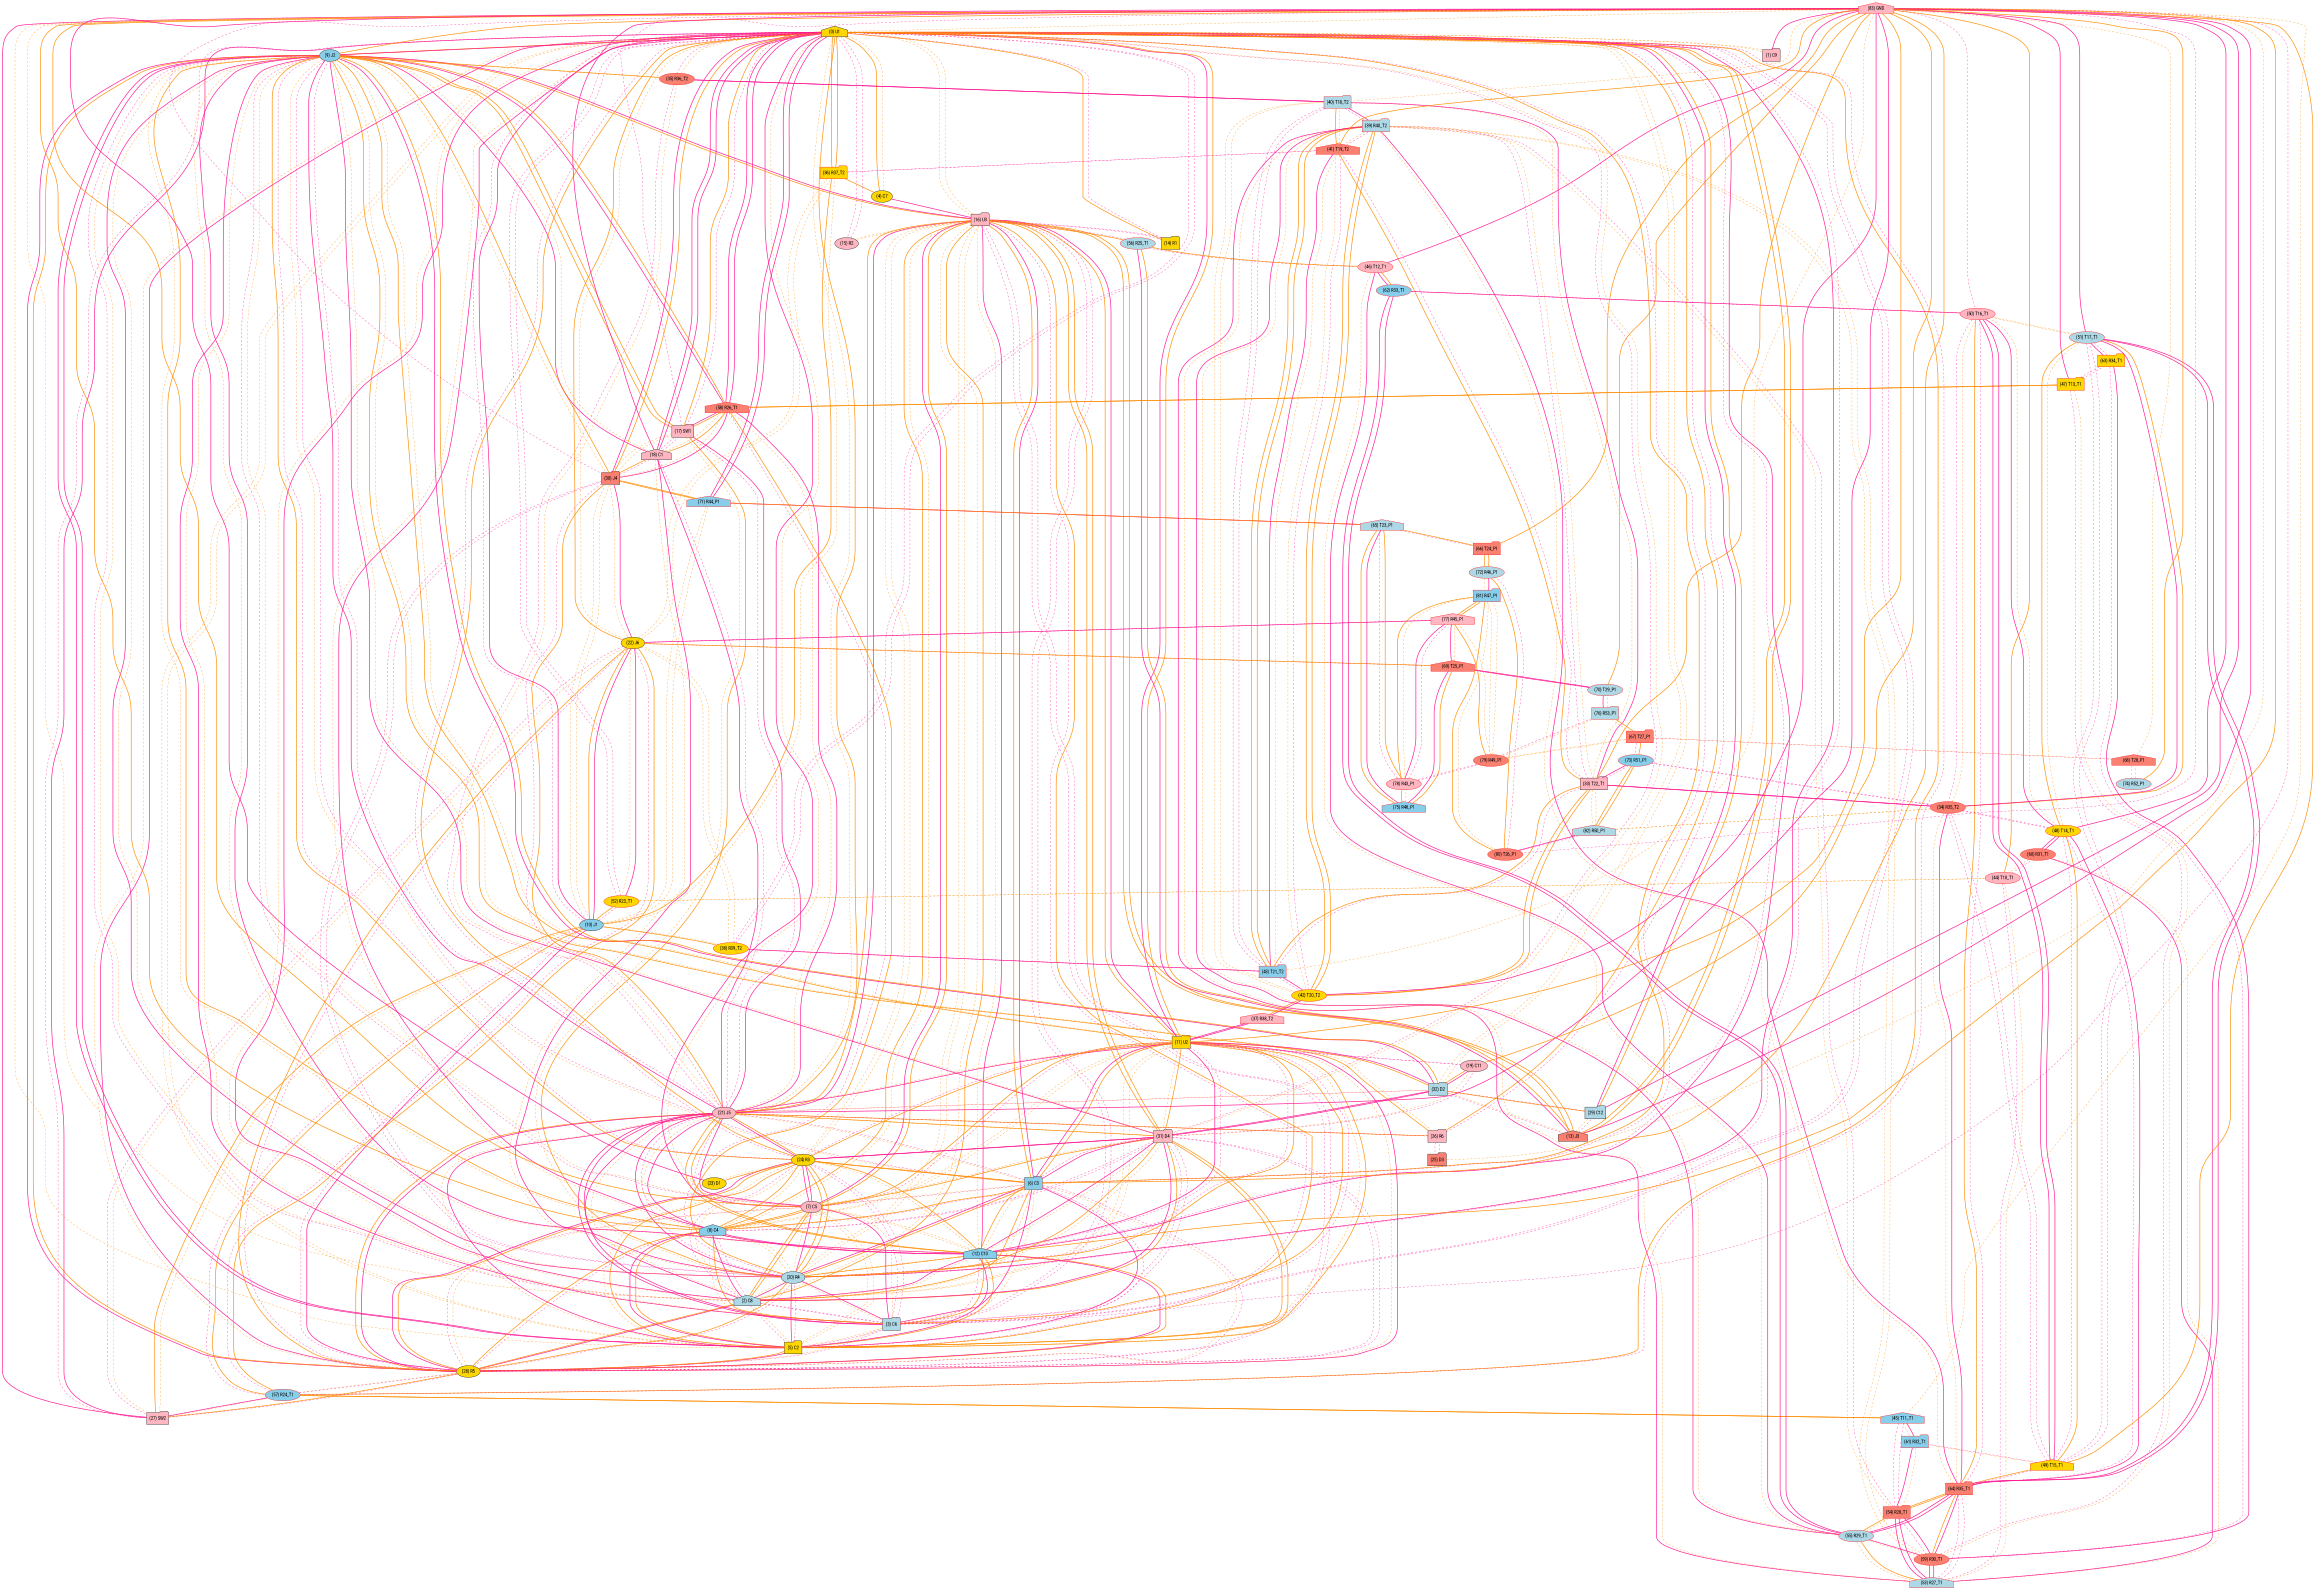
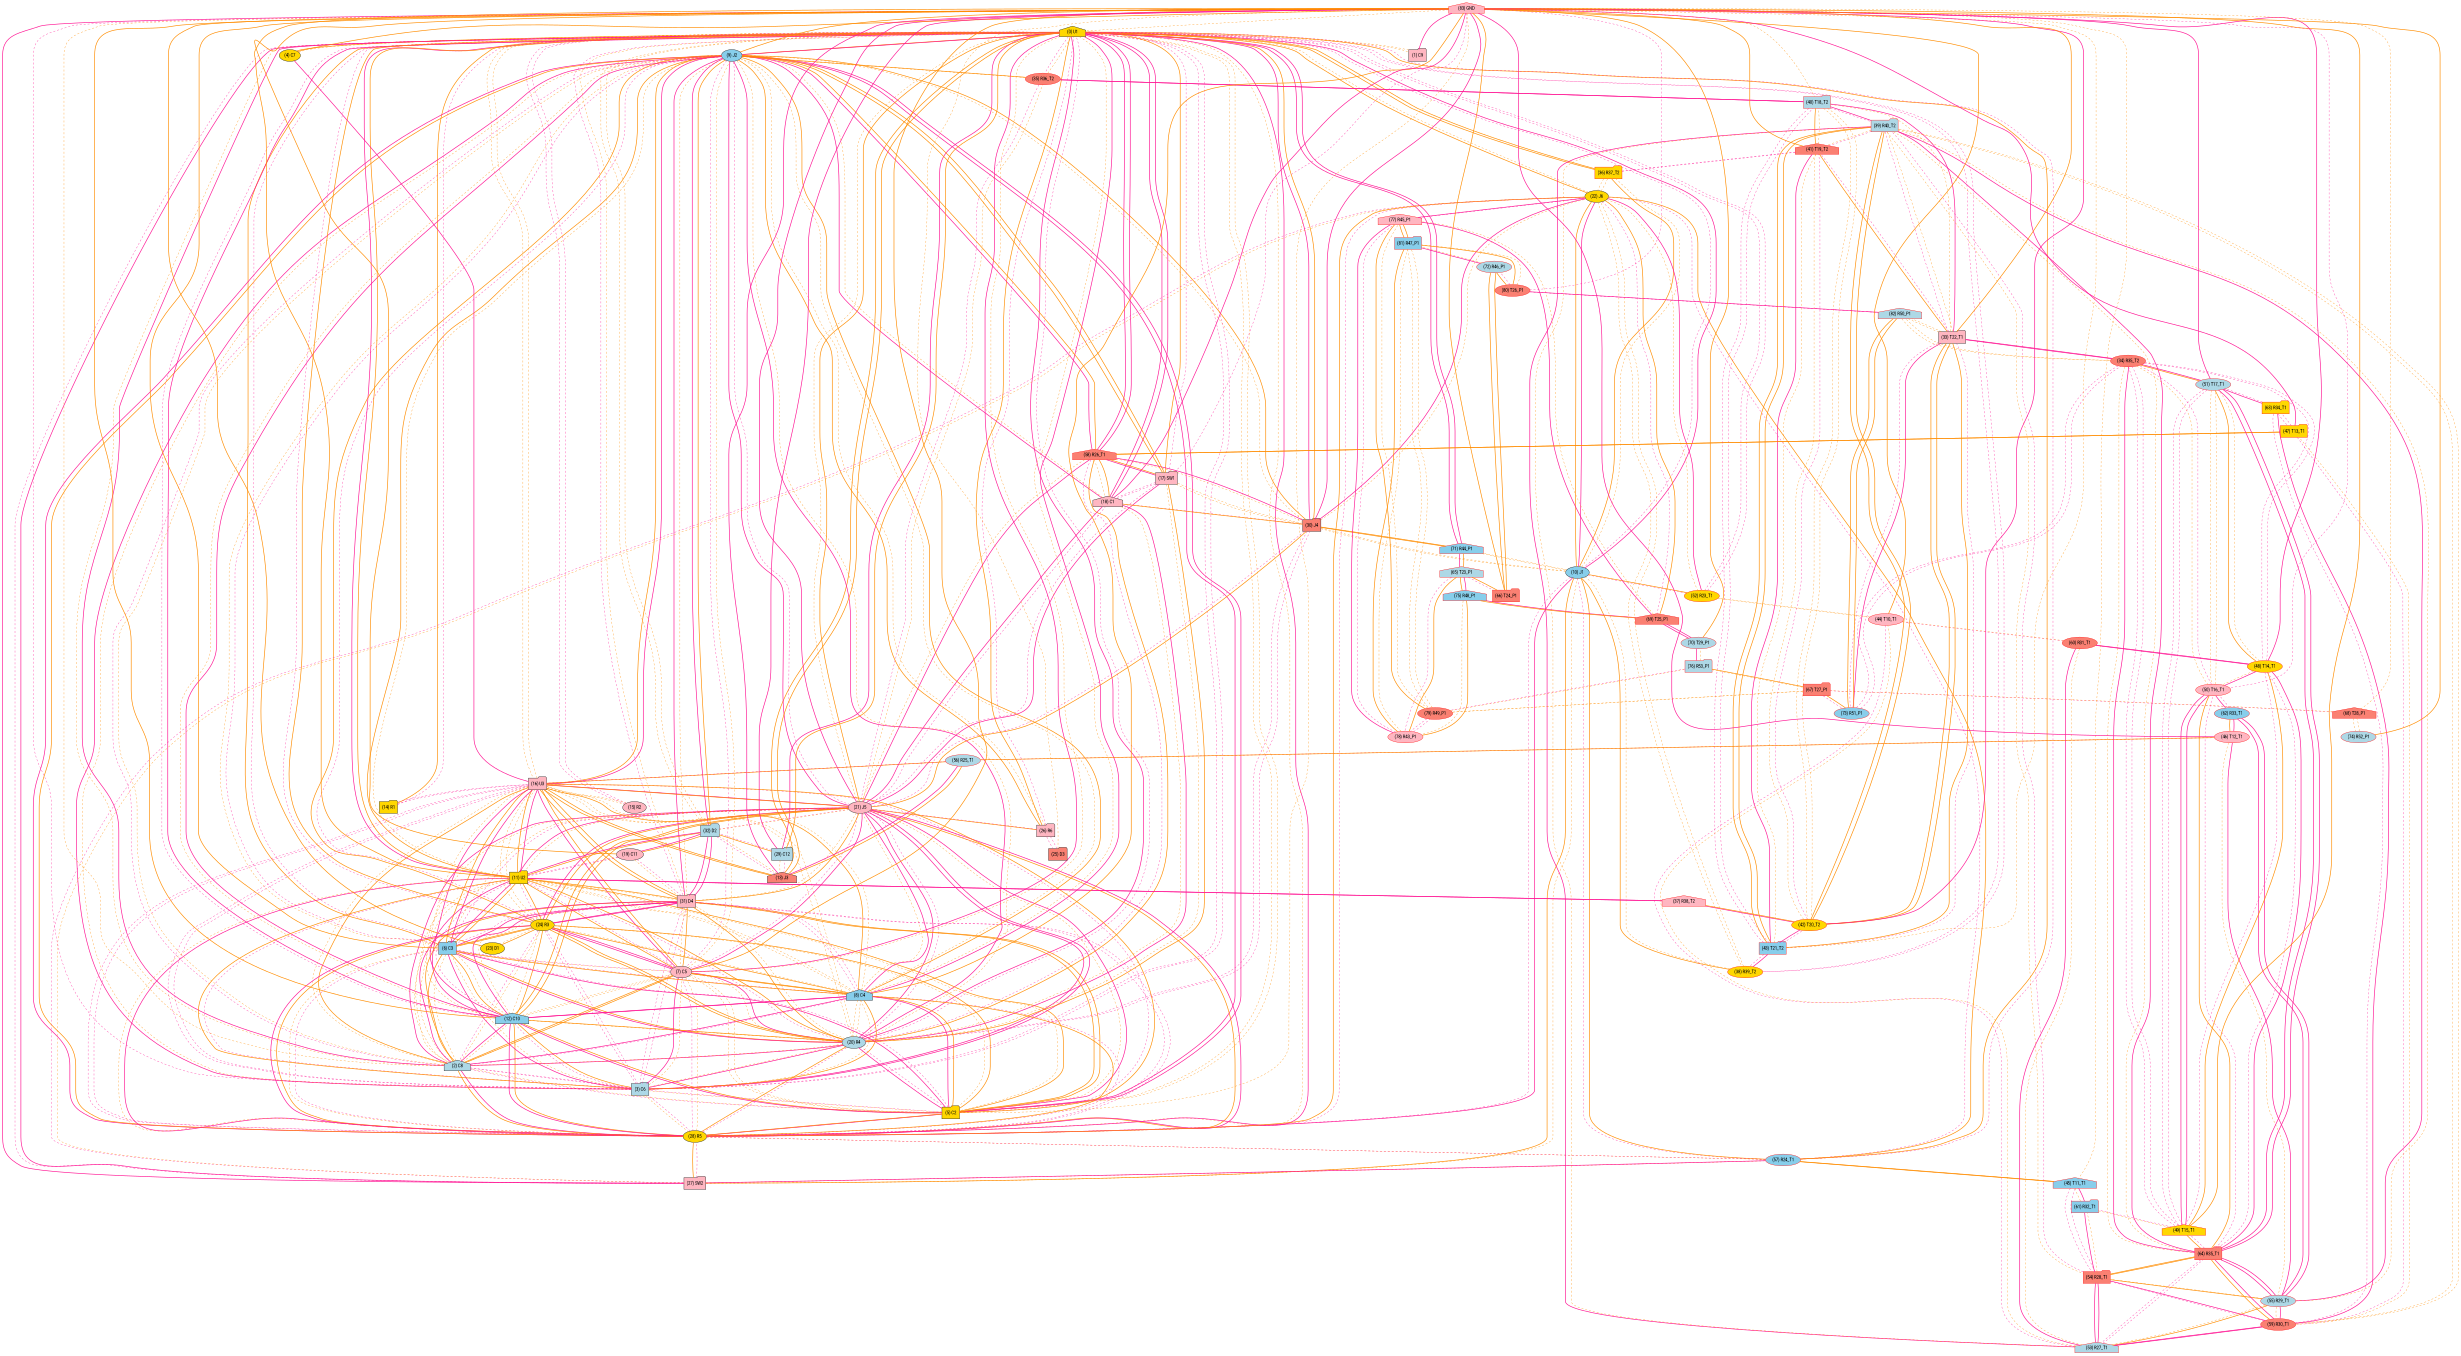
(705, 17) -> (1331, 237)
(237, 25) -> (174, 38)
(860, 186) -> (815, 25)
